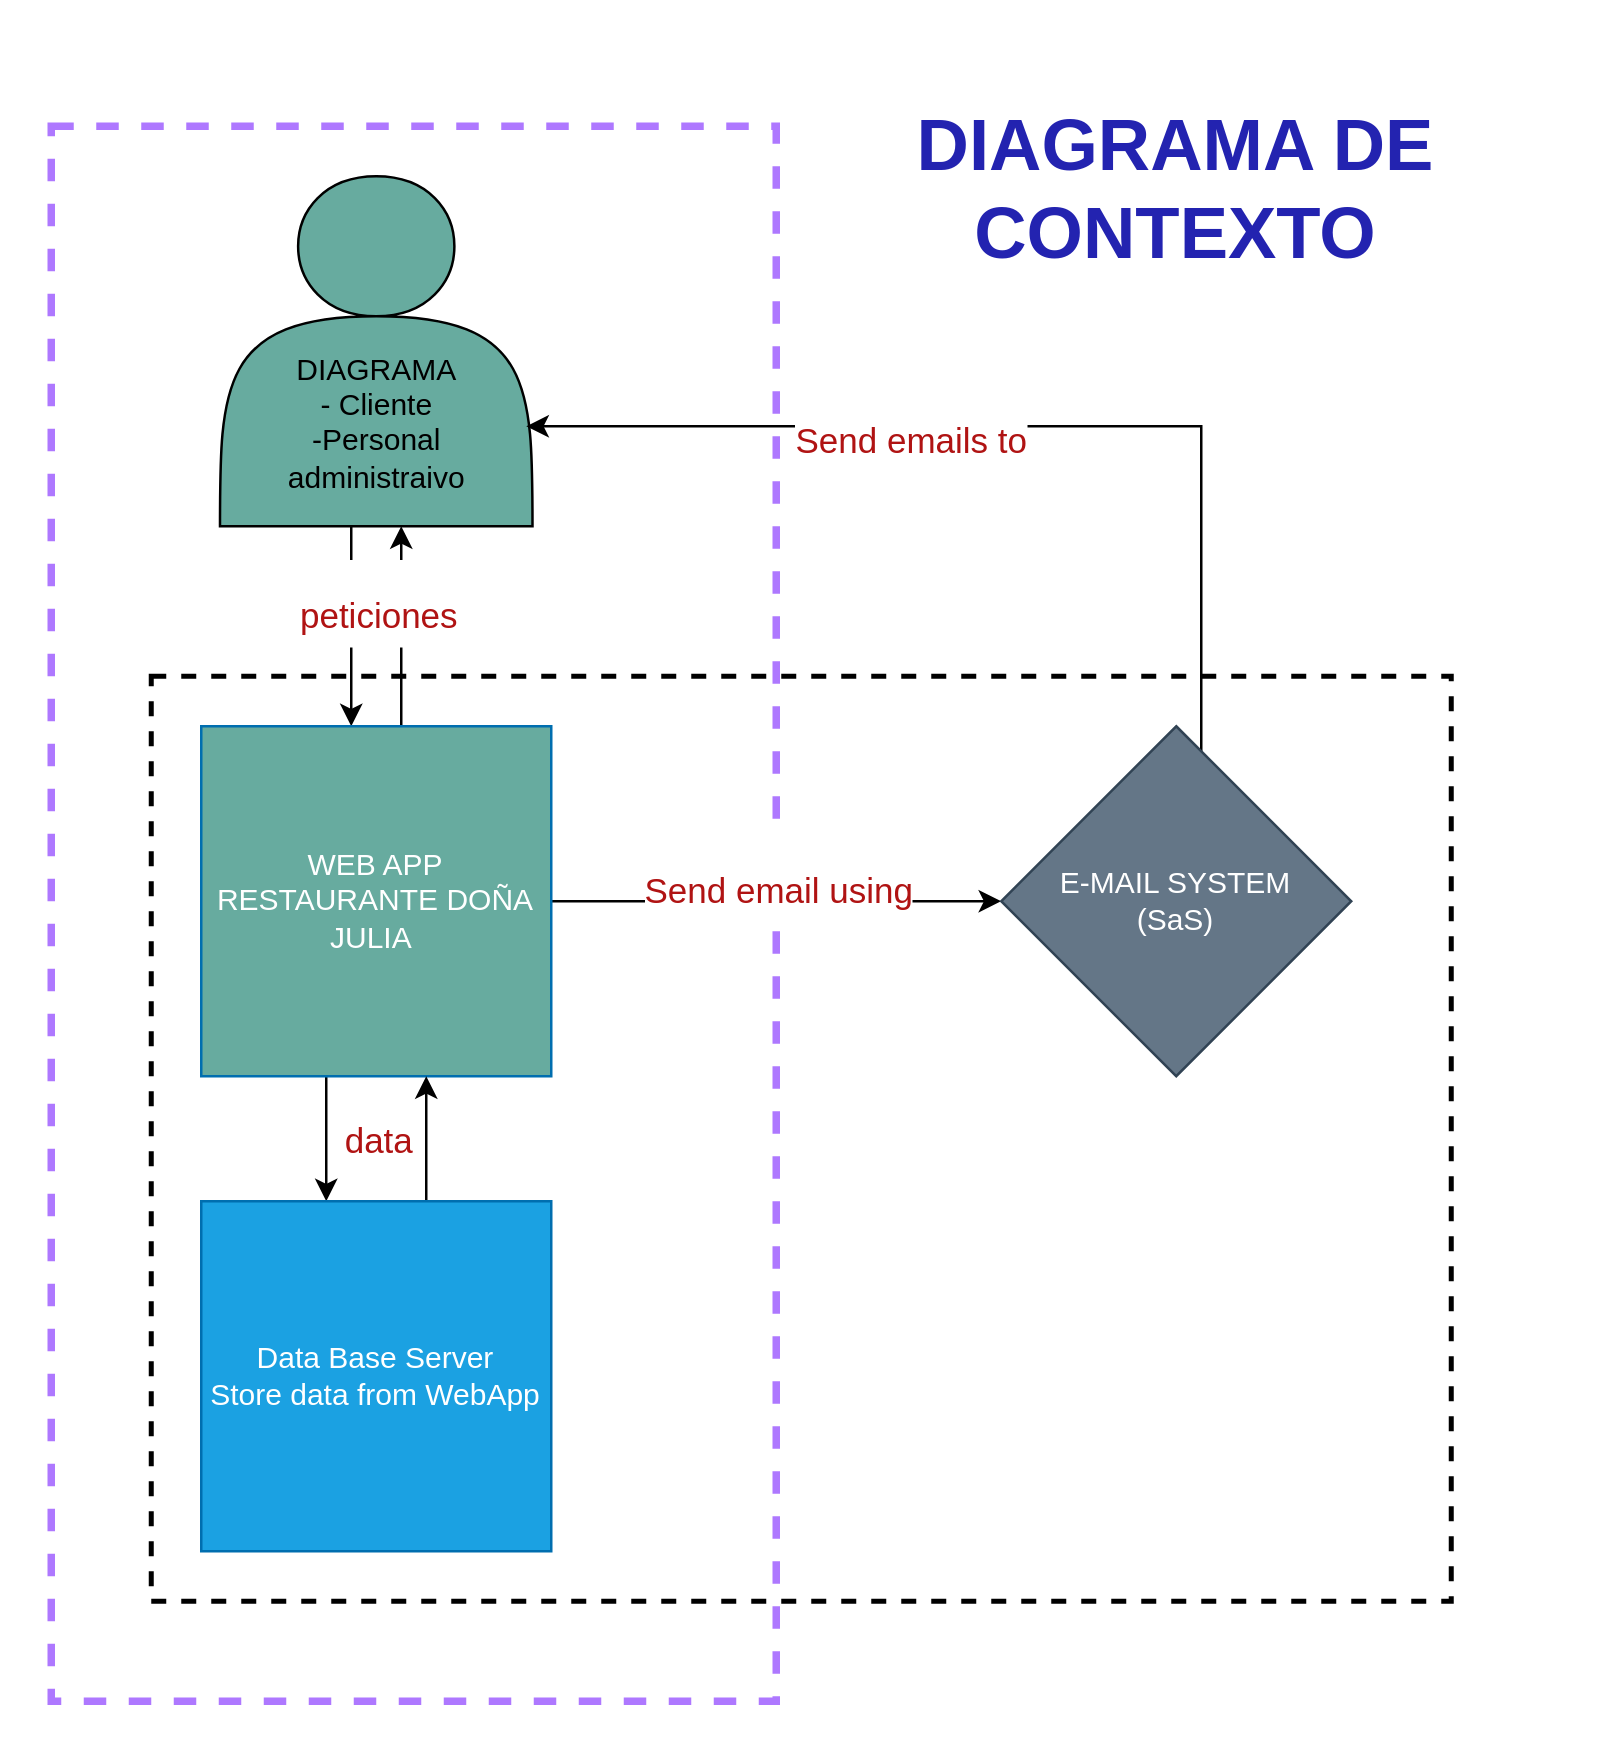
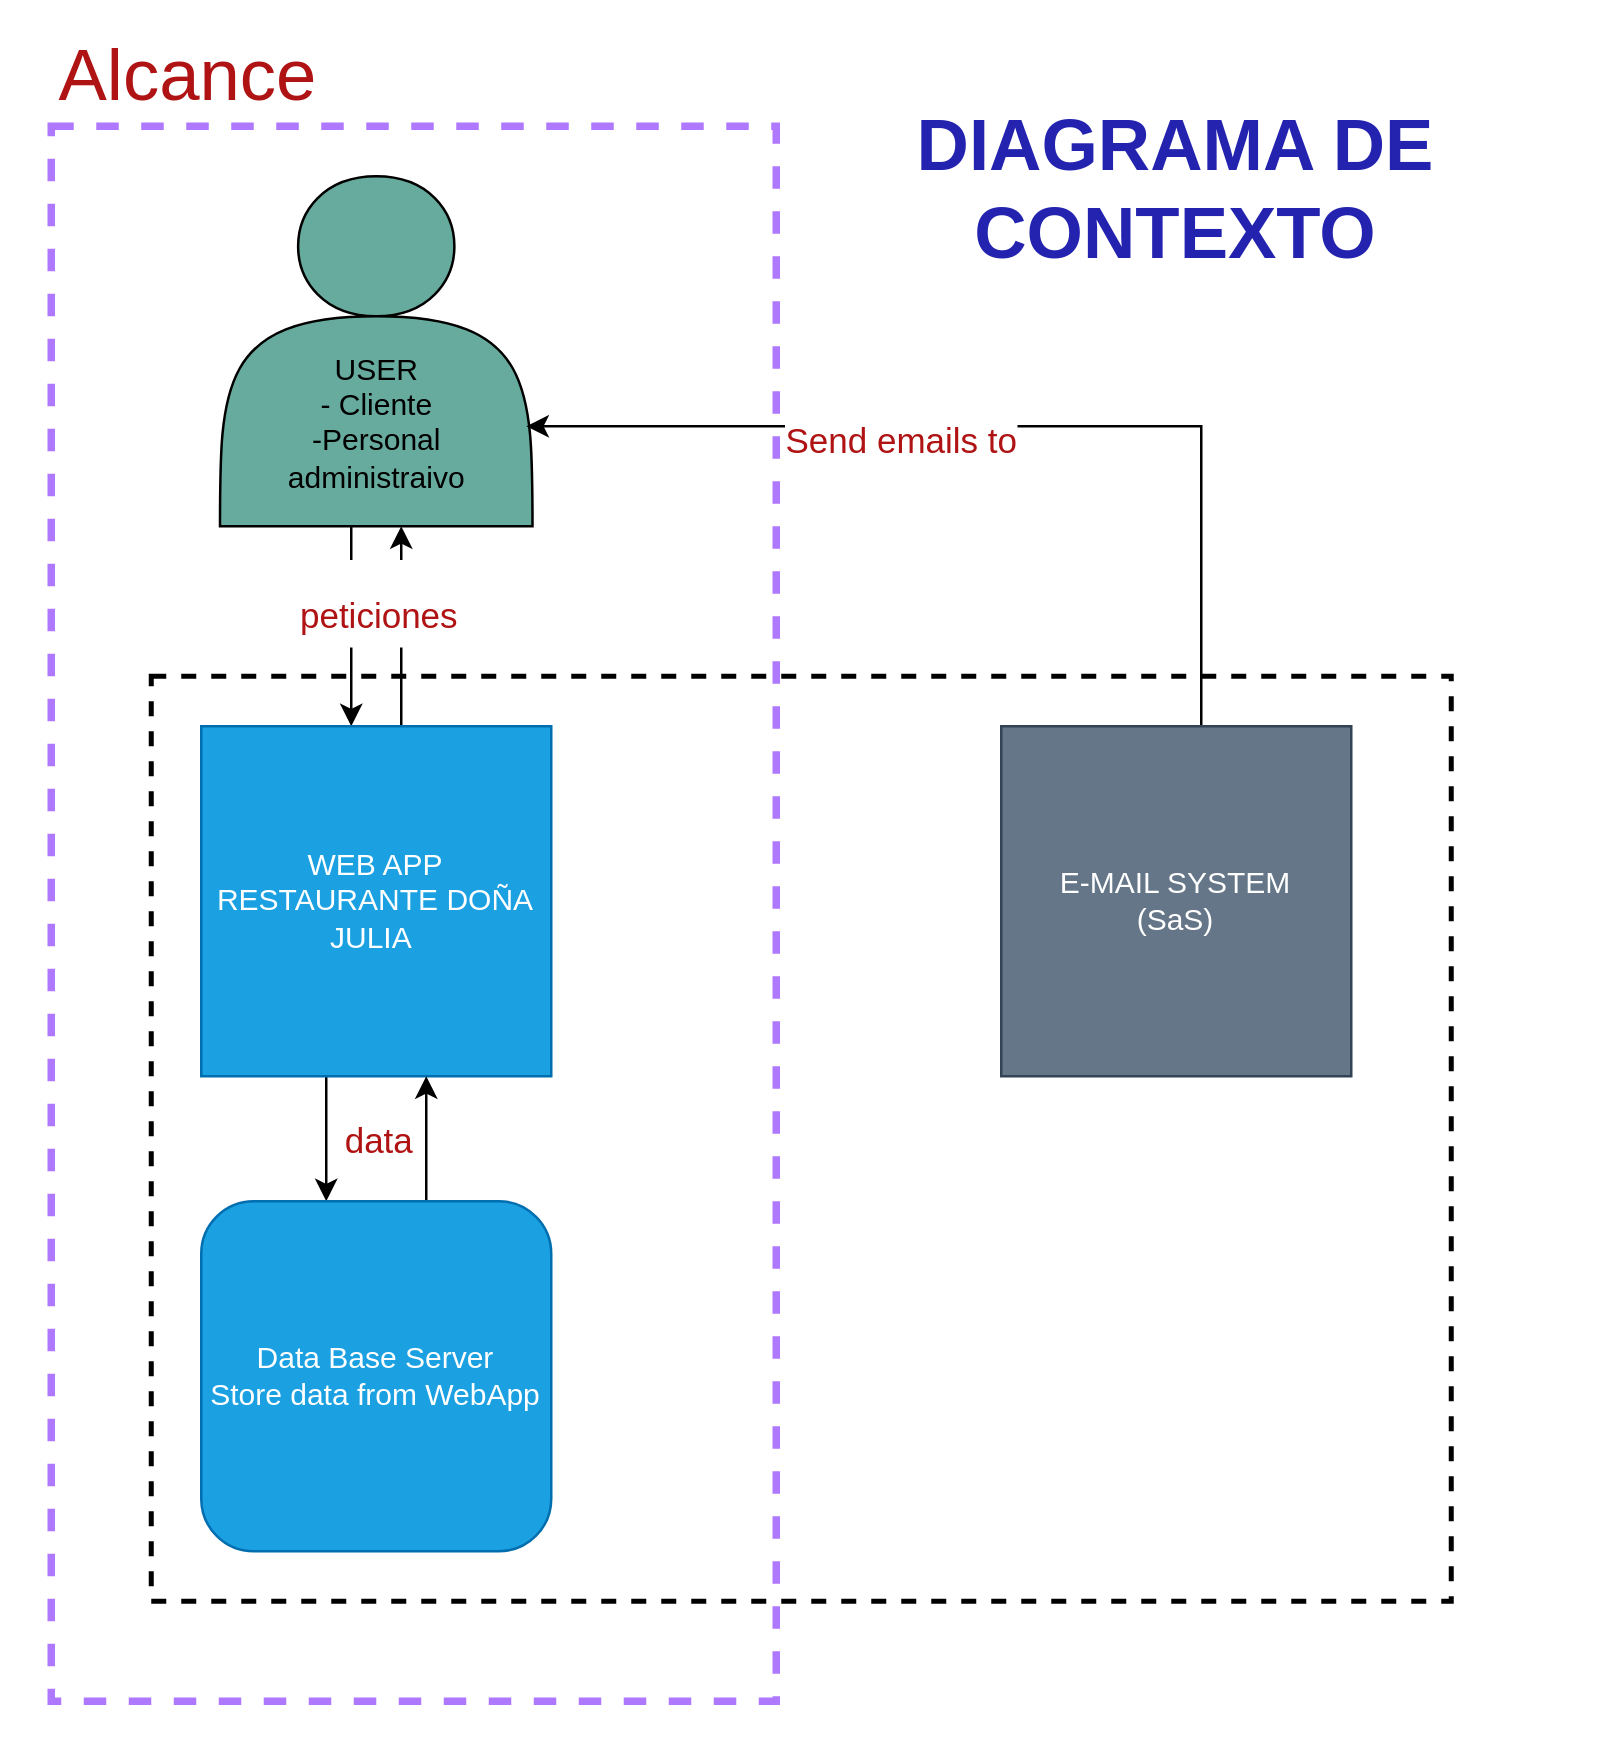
none -> (189, 76)
(378, 351) -> (378, 351)
(376, 901) -> (376, 901)
(638, 901) -> none
(1176, 901) -> (1176, 901)
(376, 1376) -> (376, 1376)
